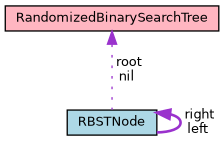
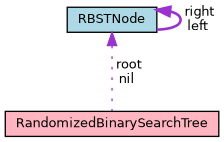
(112, 77) -> (112, 78)
